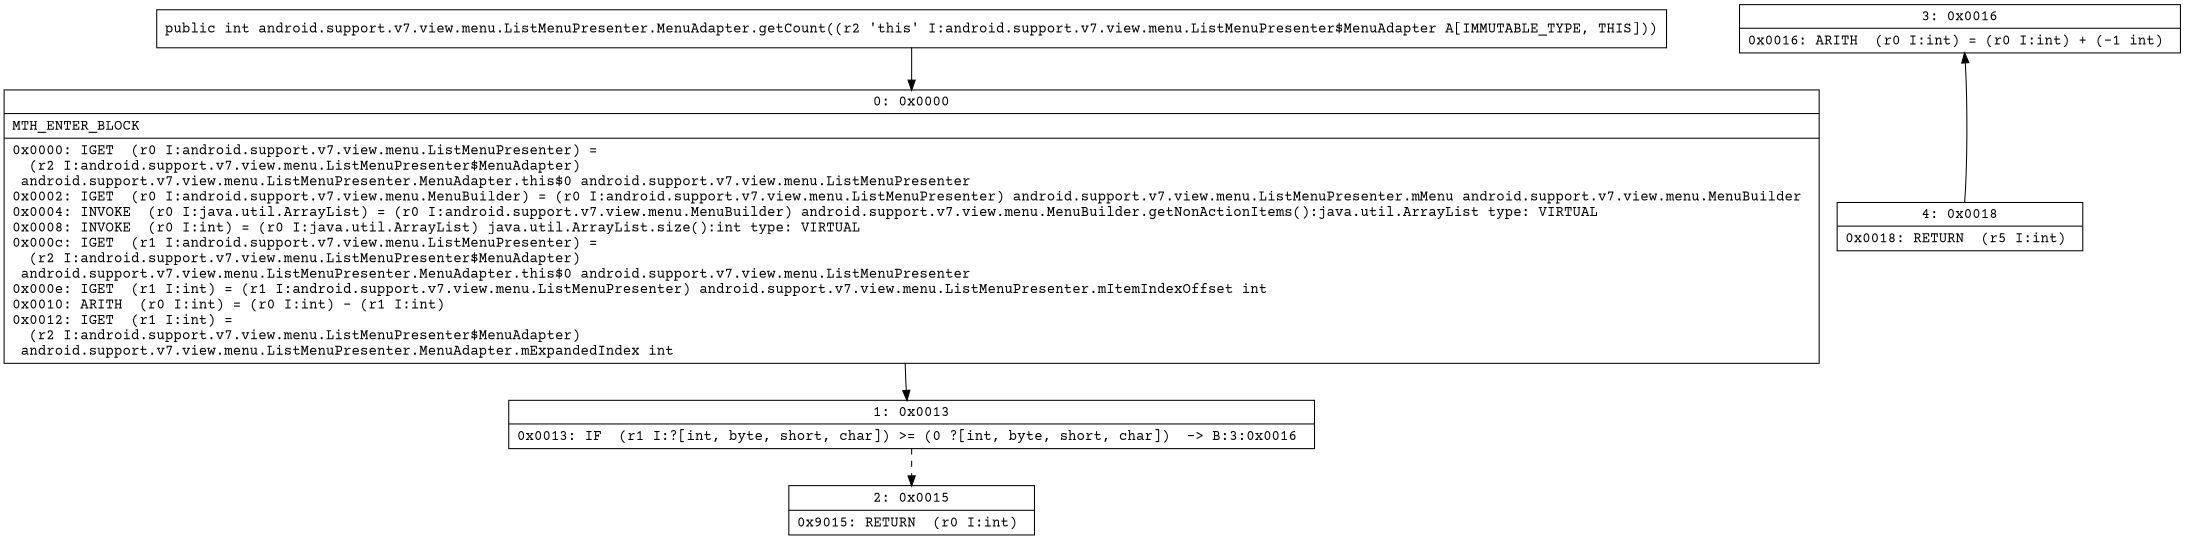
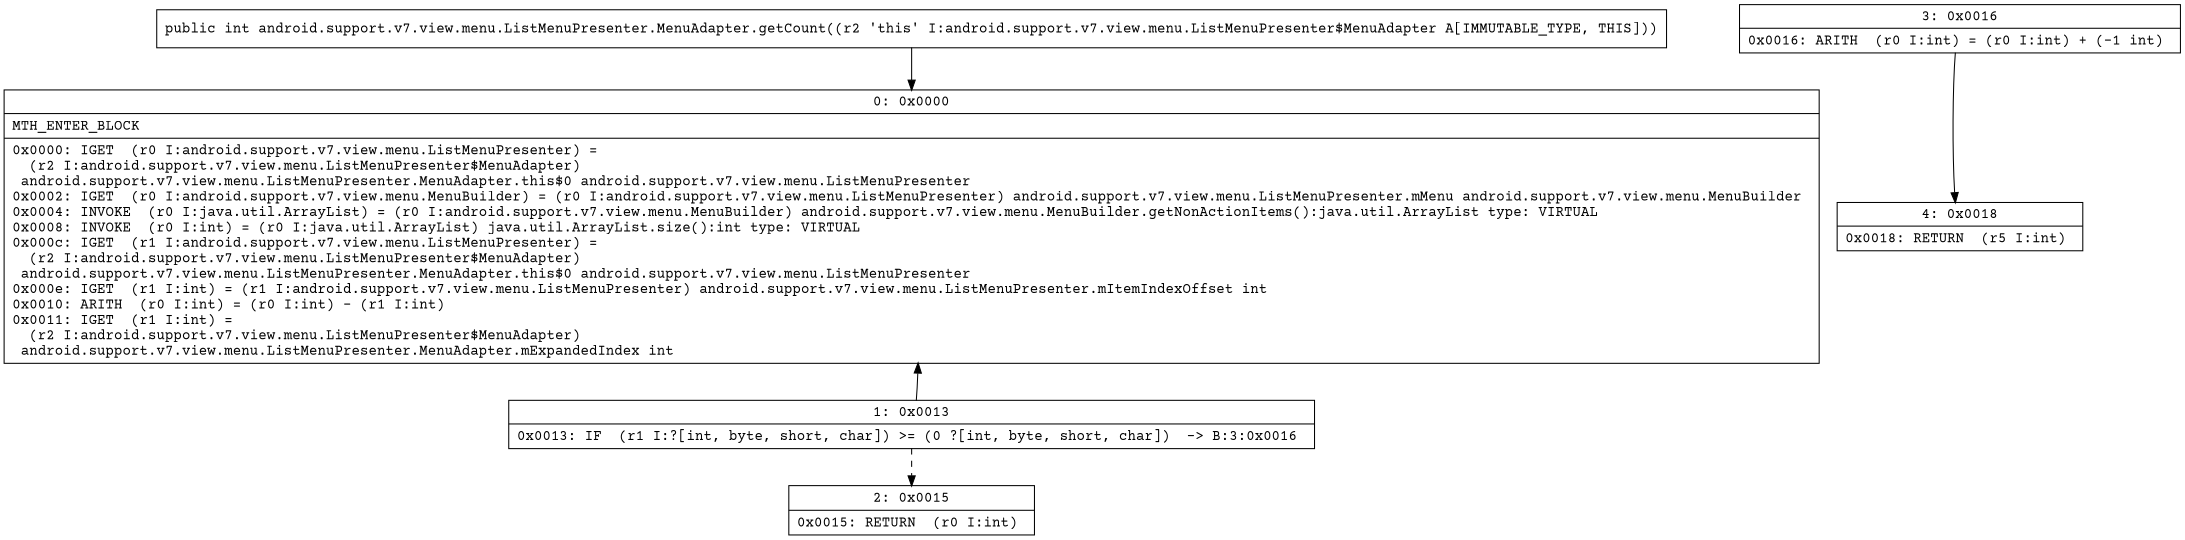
(1967, 133) -> (1953, 123)
(127, 320) -> (127, 320)
(906, 377) -> (917, 387)
(912, 522) -> (912, 522)
